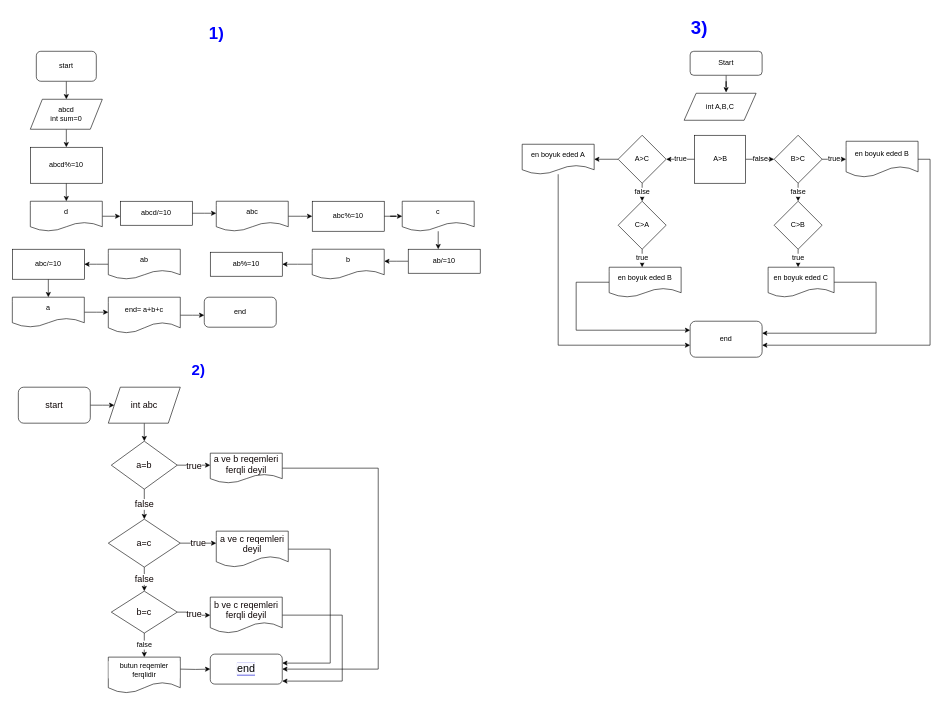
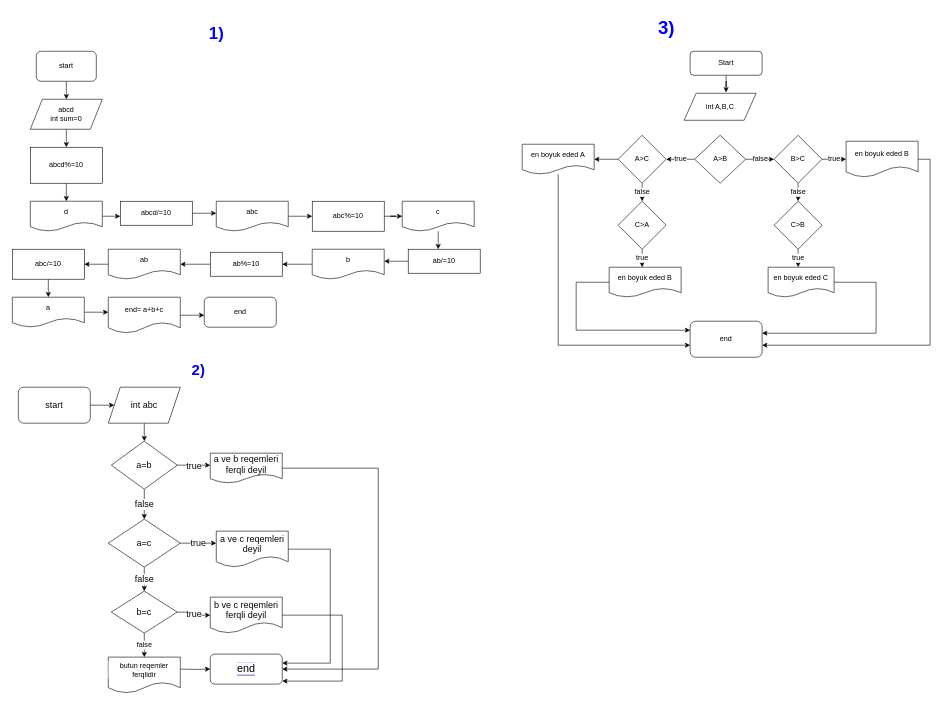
(699, 27) -> (666, 27)
(720, 159) -> (720, 159)
none -> (185, 264)
